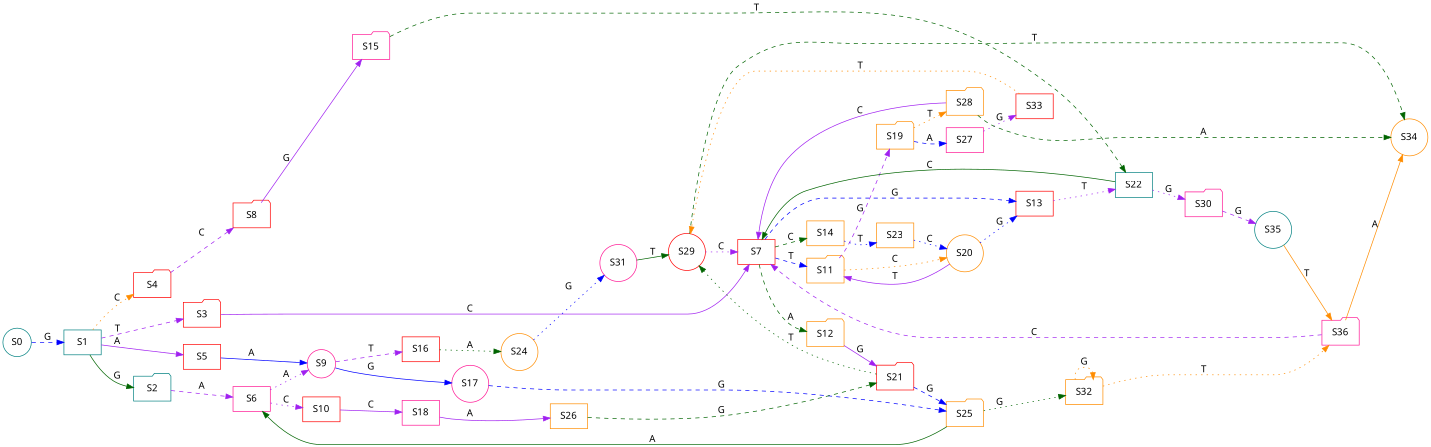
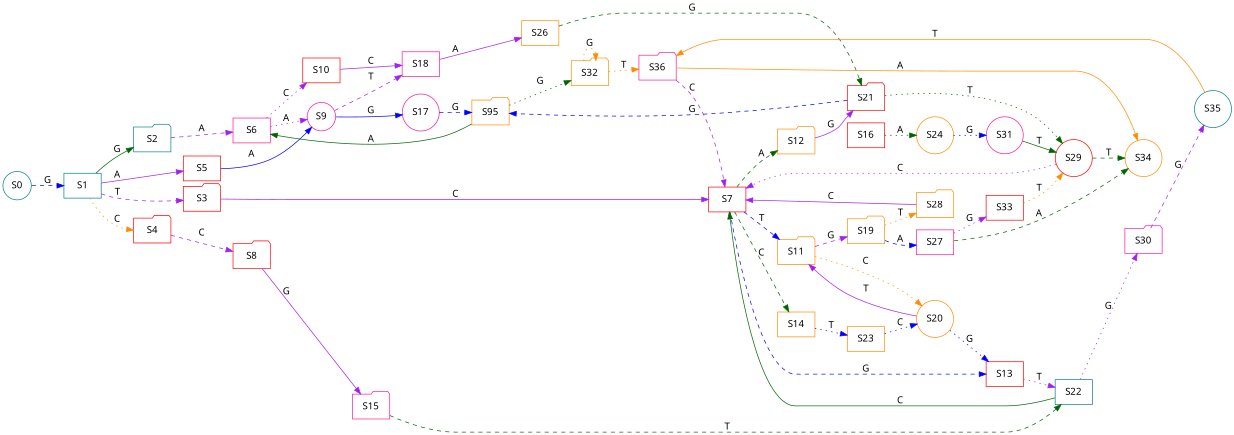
(1178, 137) -> (1043, 218)
(365, 357) -> (365, 95)
(965, 414) -> (491, 113)
